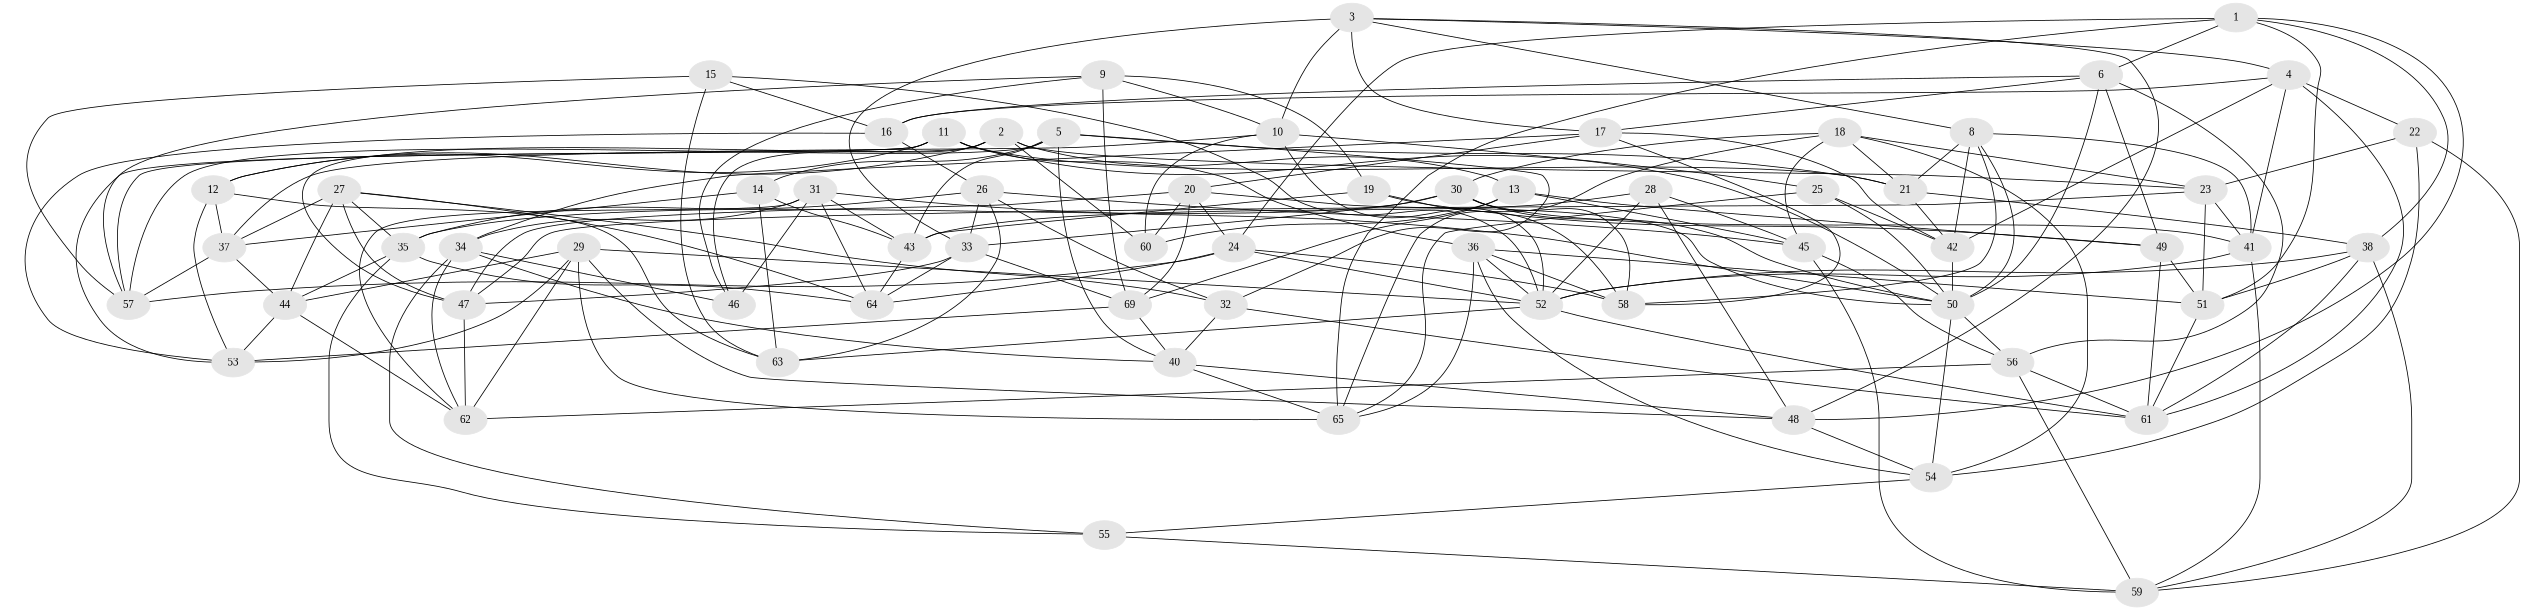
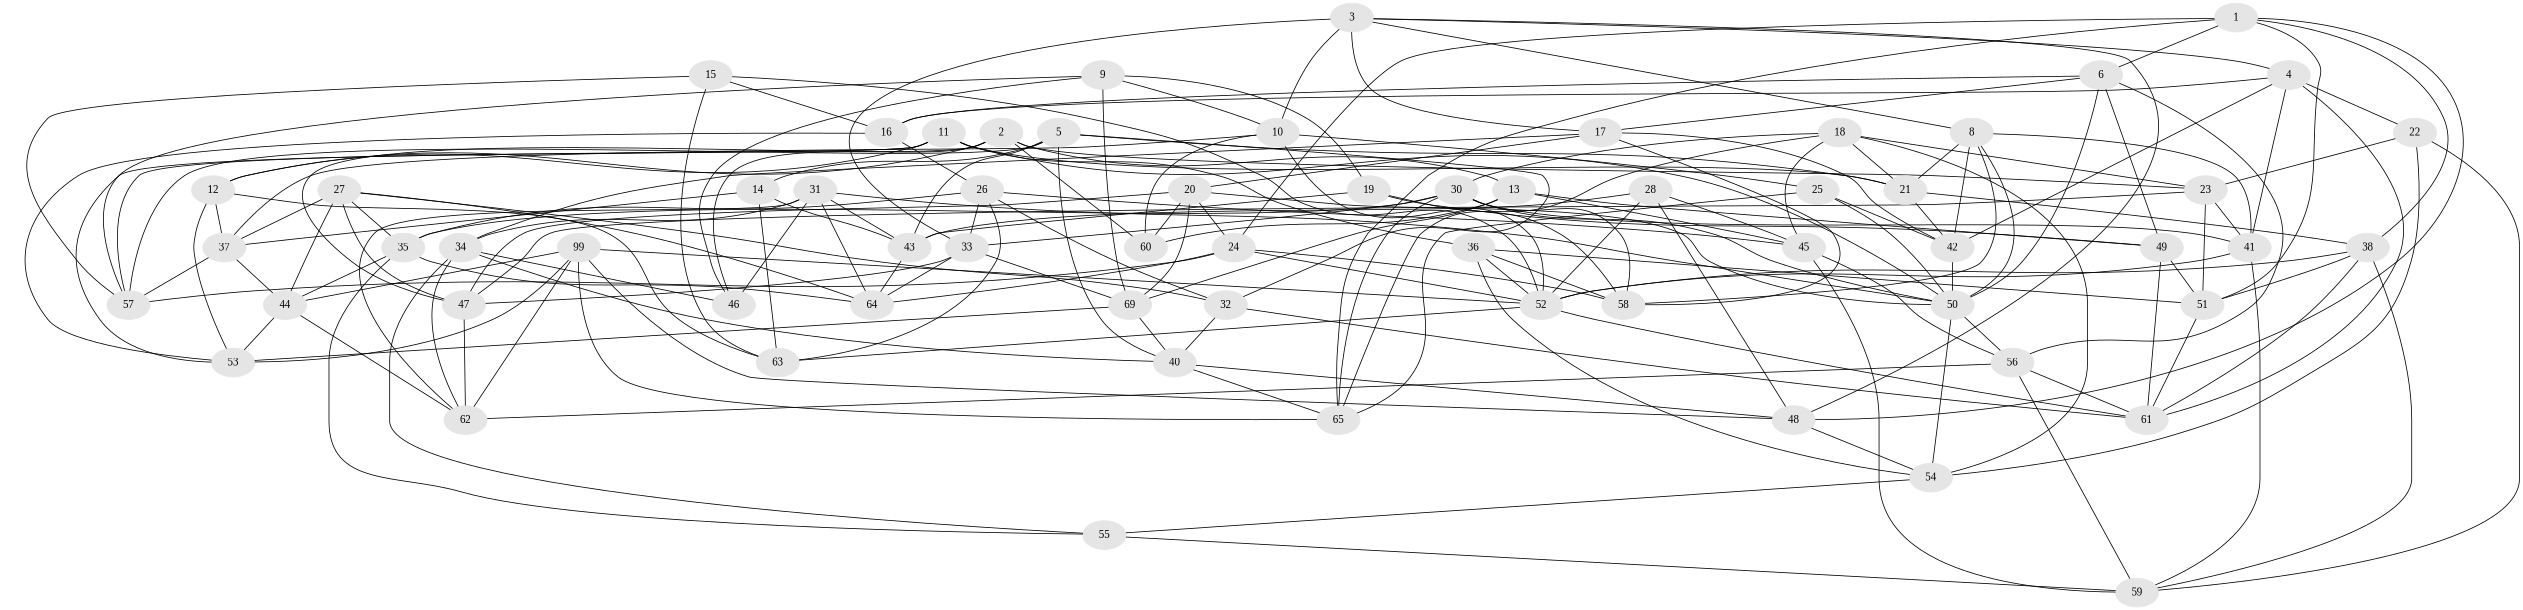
(579, 248) -> (579, 248)
(1449, 365) -> (1361, 286)
